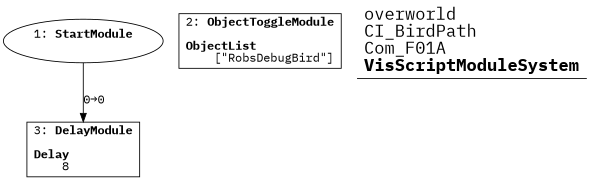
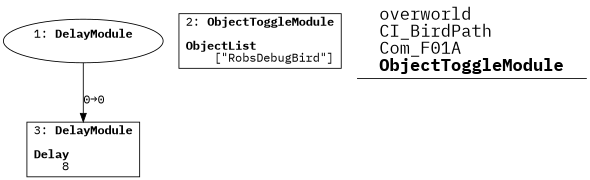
(94, 34) -> (94, 34)
(472, 66) -> (472, 66)
